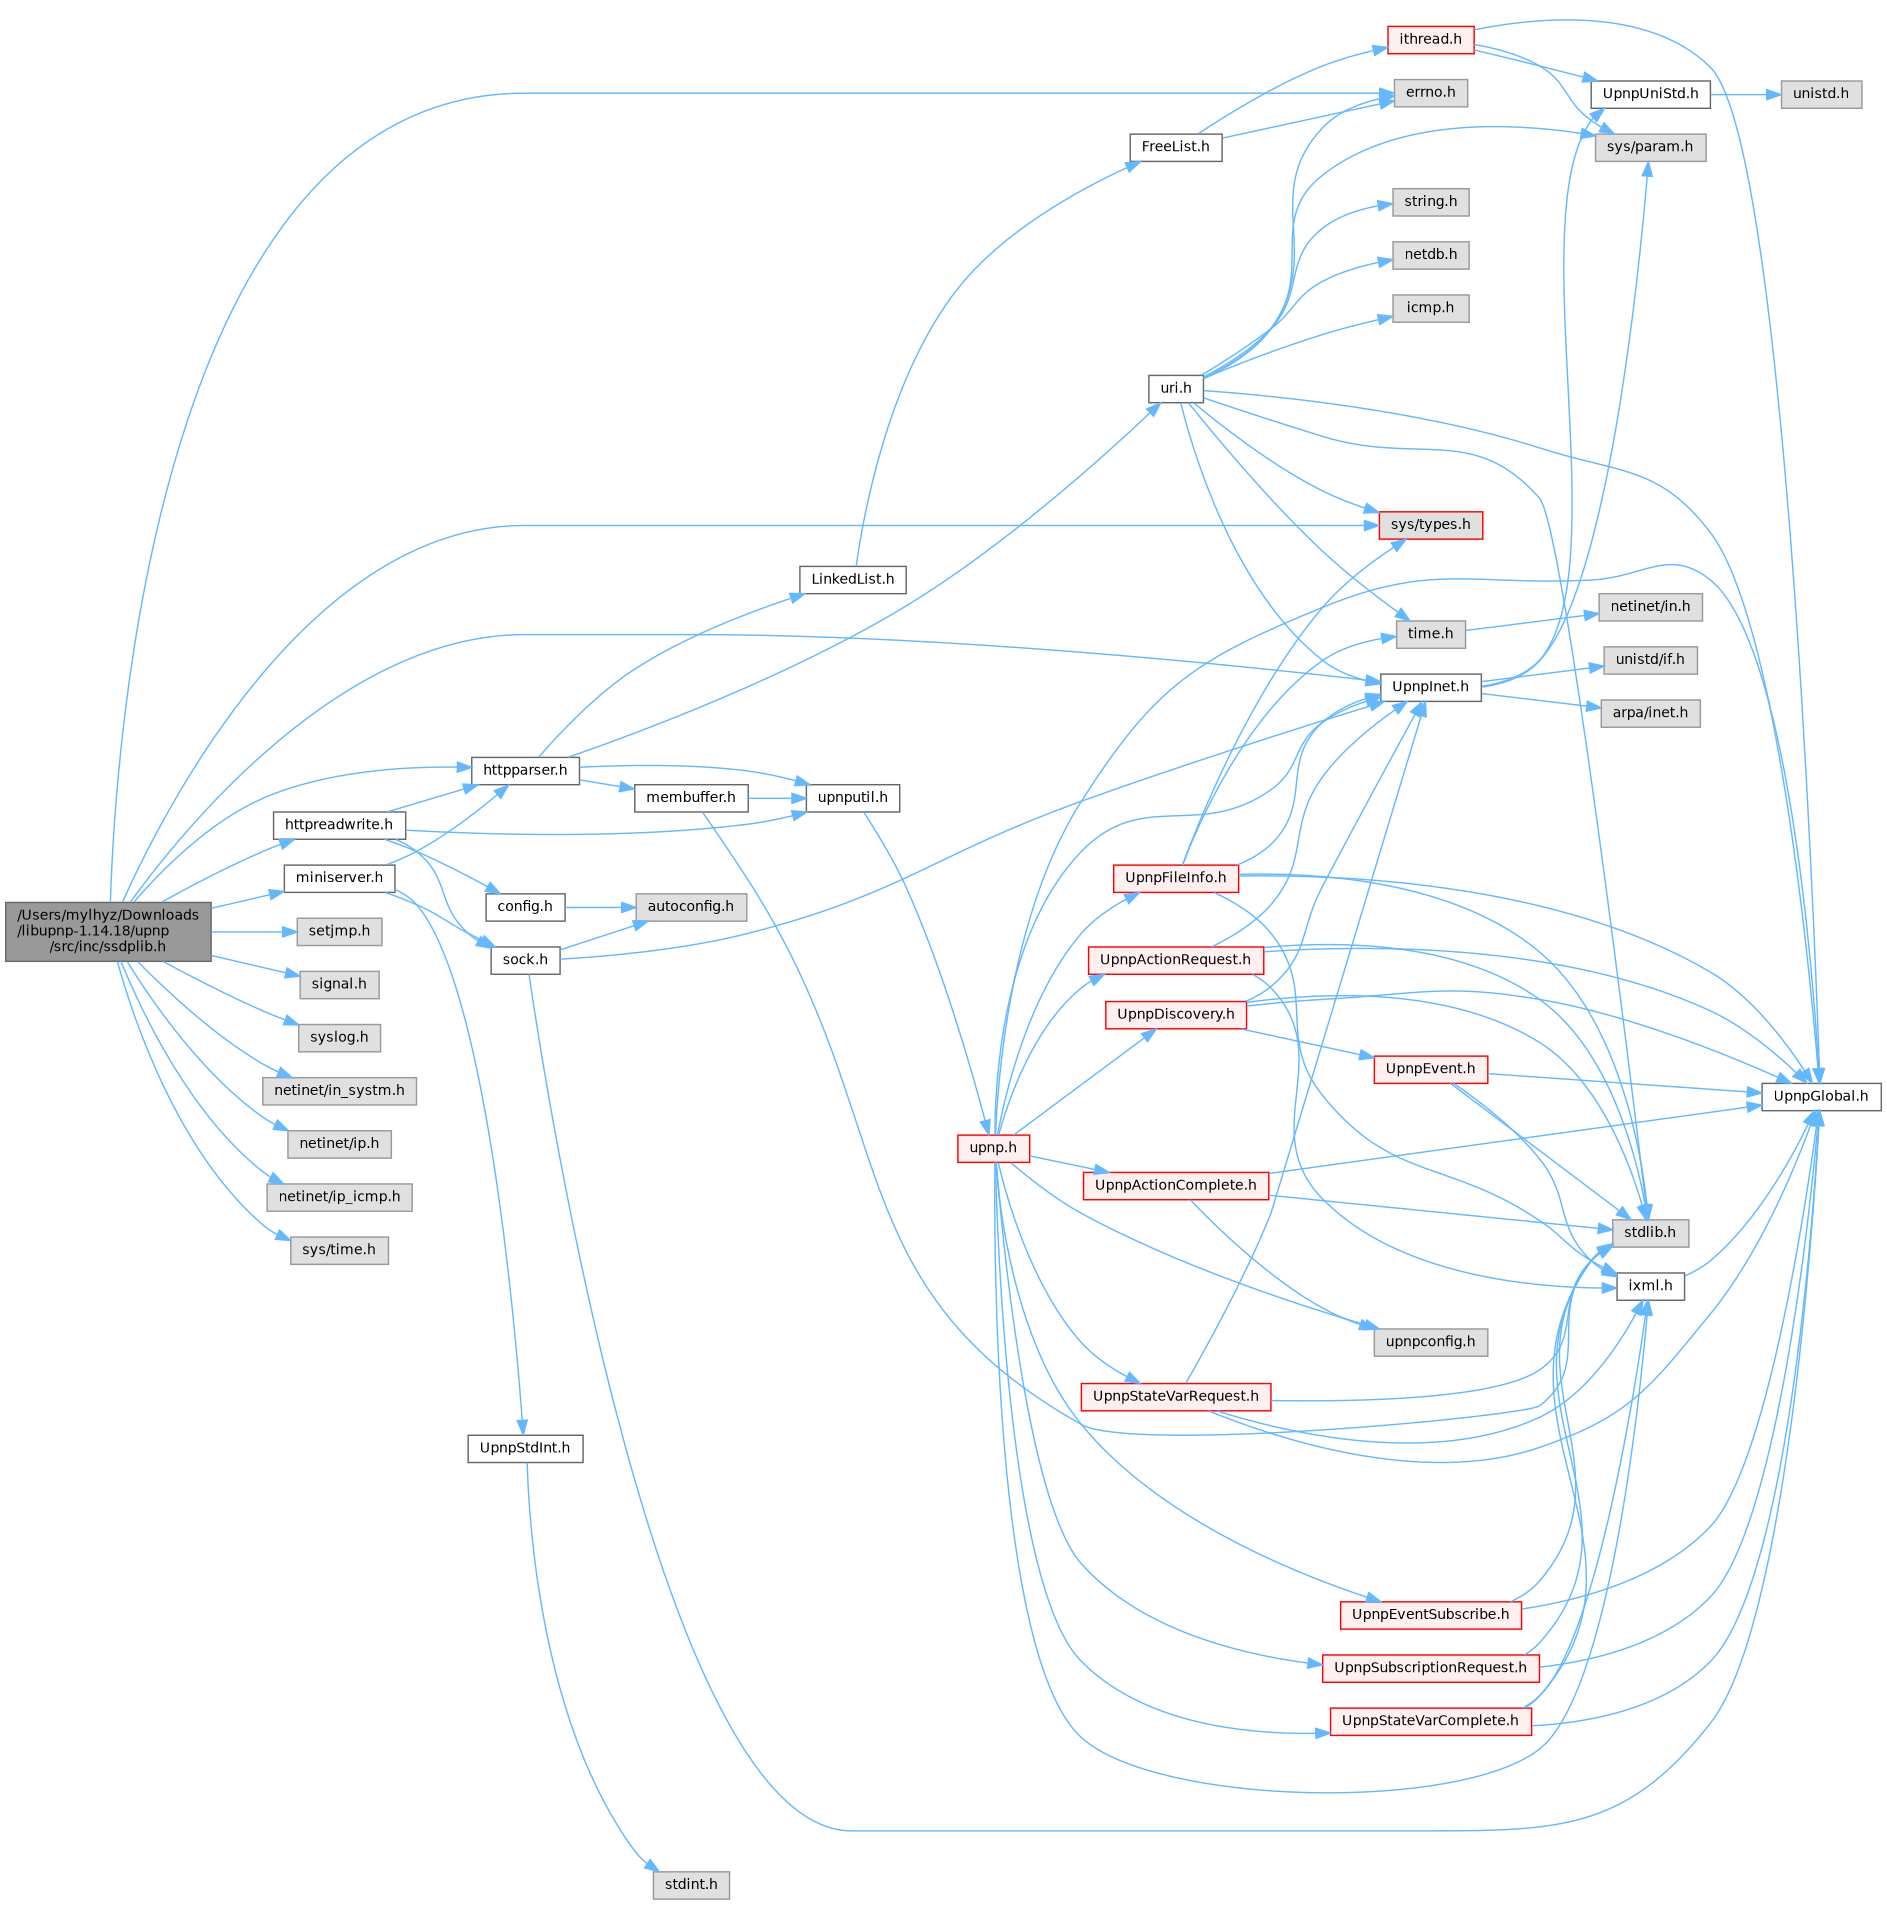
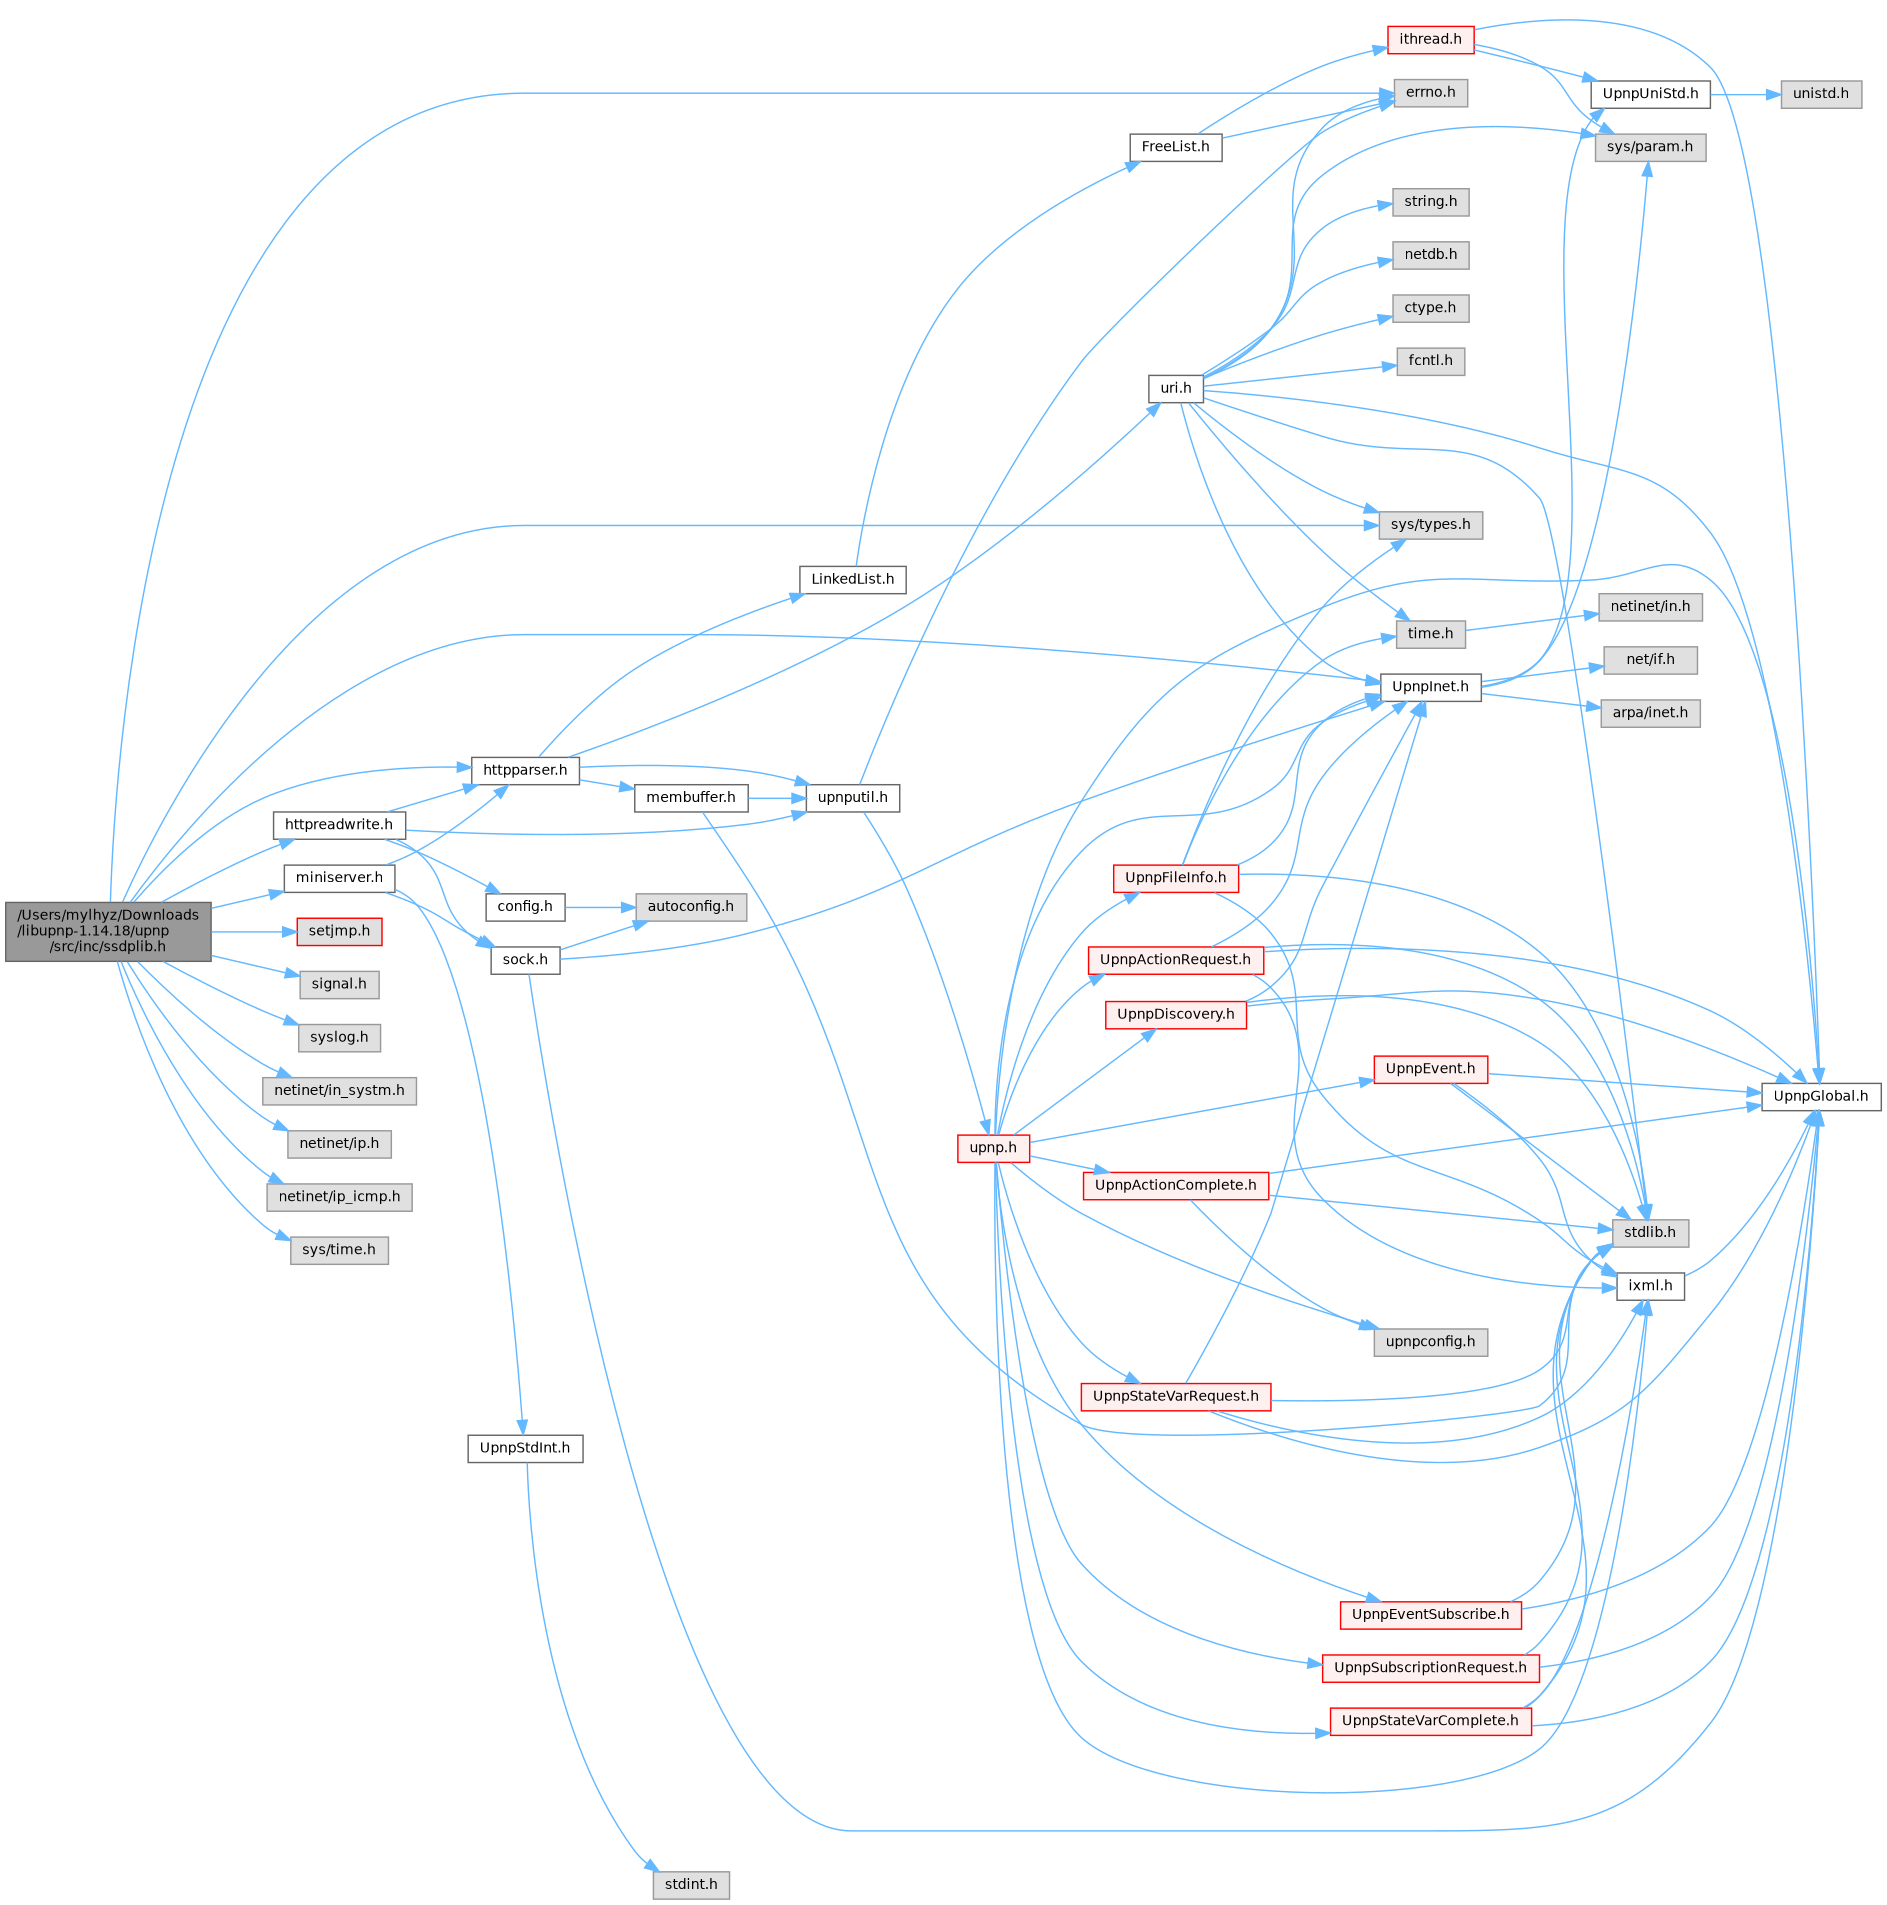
(1431, 309) -> (1431, 309)
none -> (1431, 362)
none -> (1058, 395)
(1431, 525) -> (1431, 525)
(1651, 660) -> (1651, 660)
(1548, 909) -> none
(340, 932) -> (340, 932)
(1309, 1044) -> (1195, 1112)
